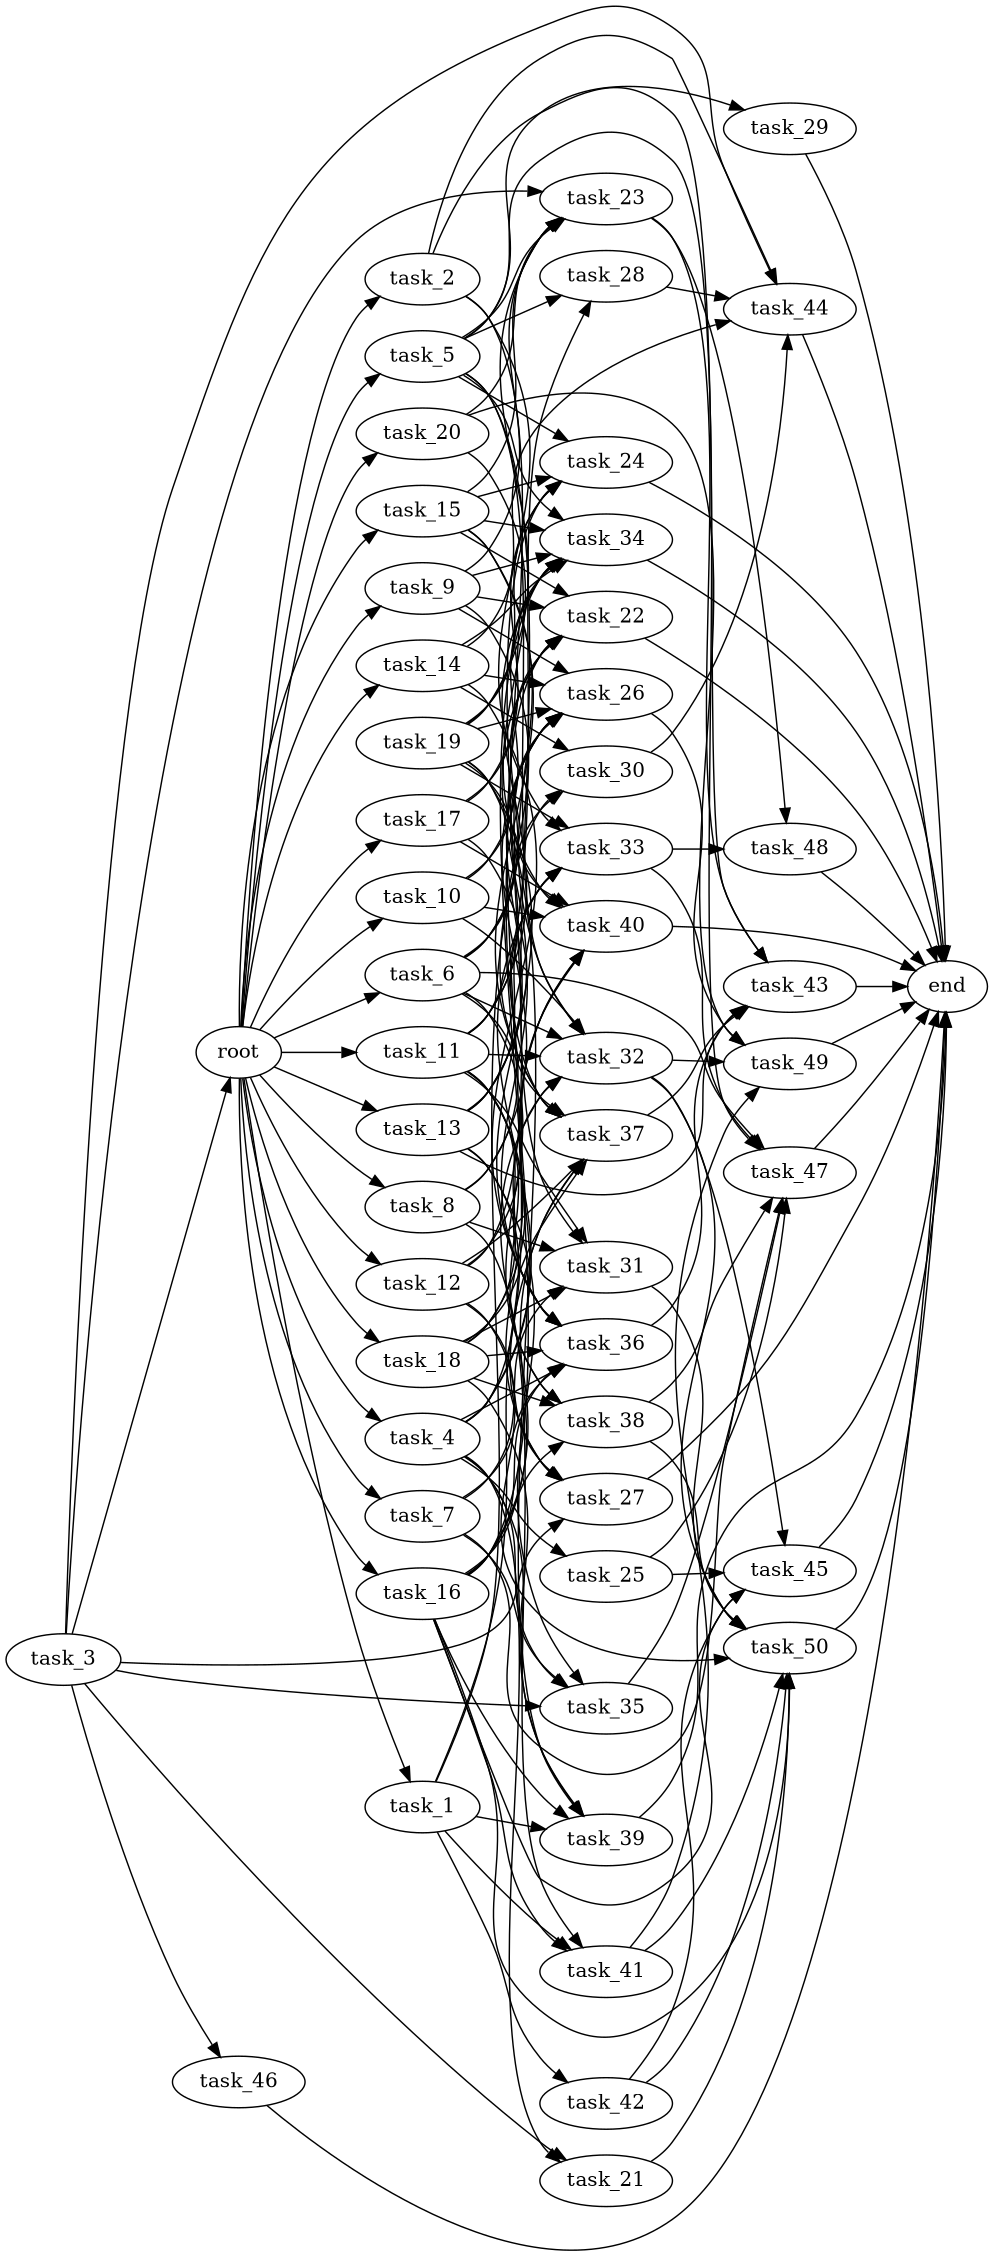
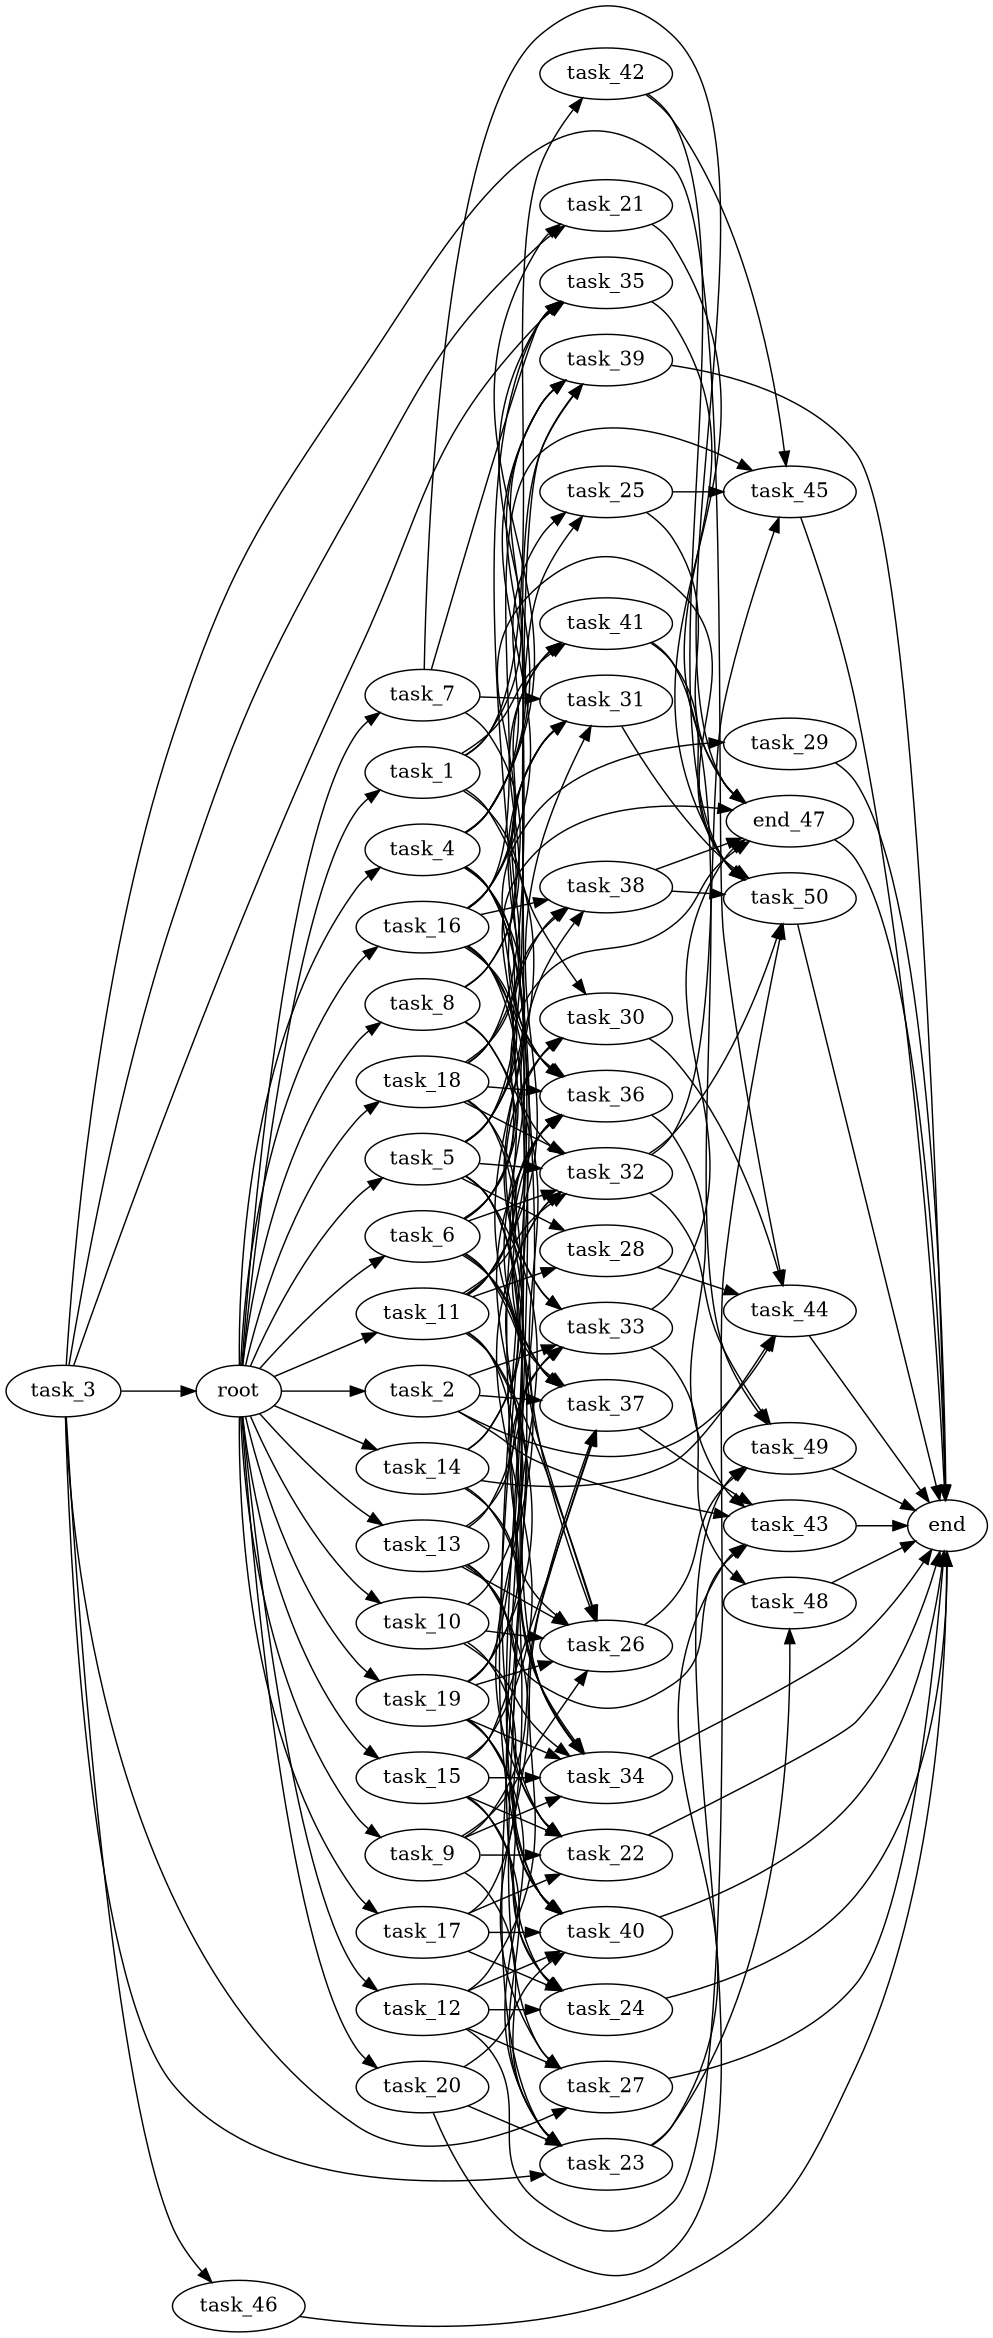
none -> (523, 837)
(790, 1173) -> (790, 821)
none -> (290, 1553)
